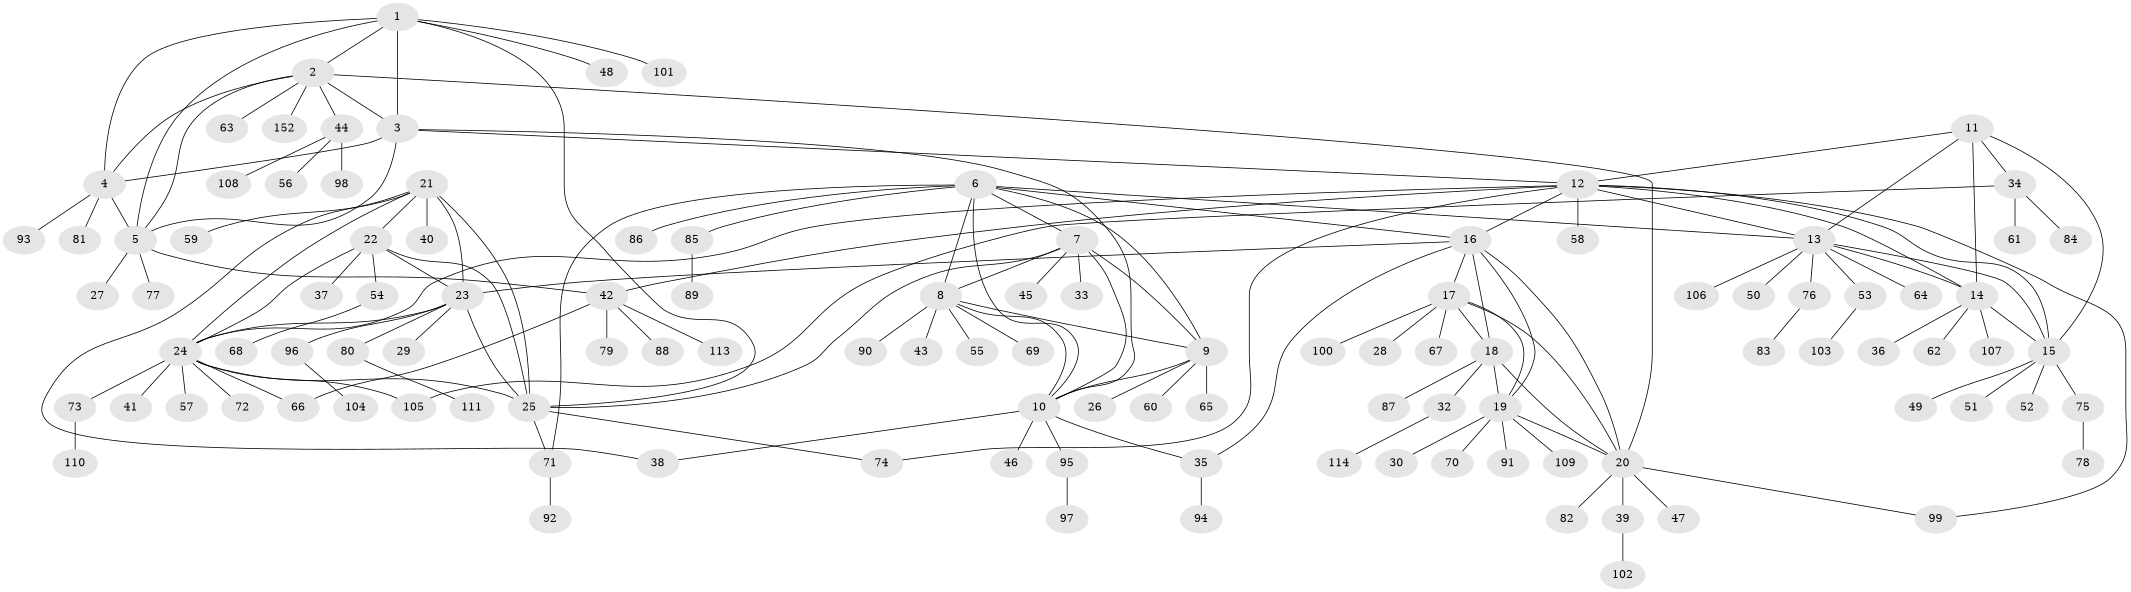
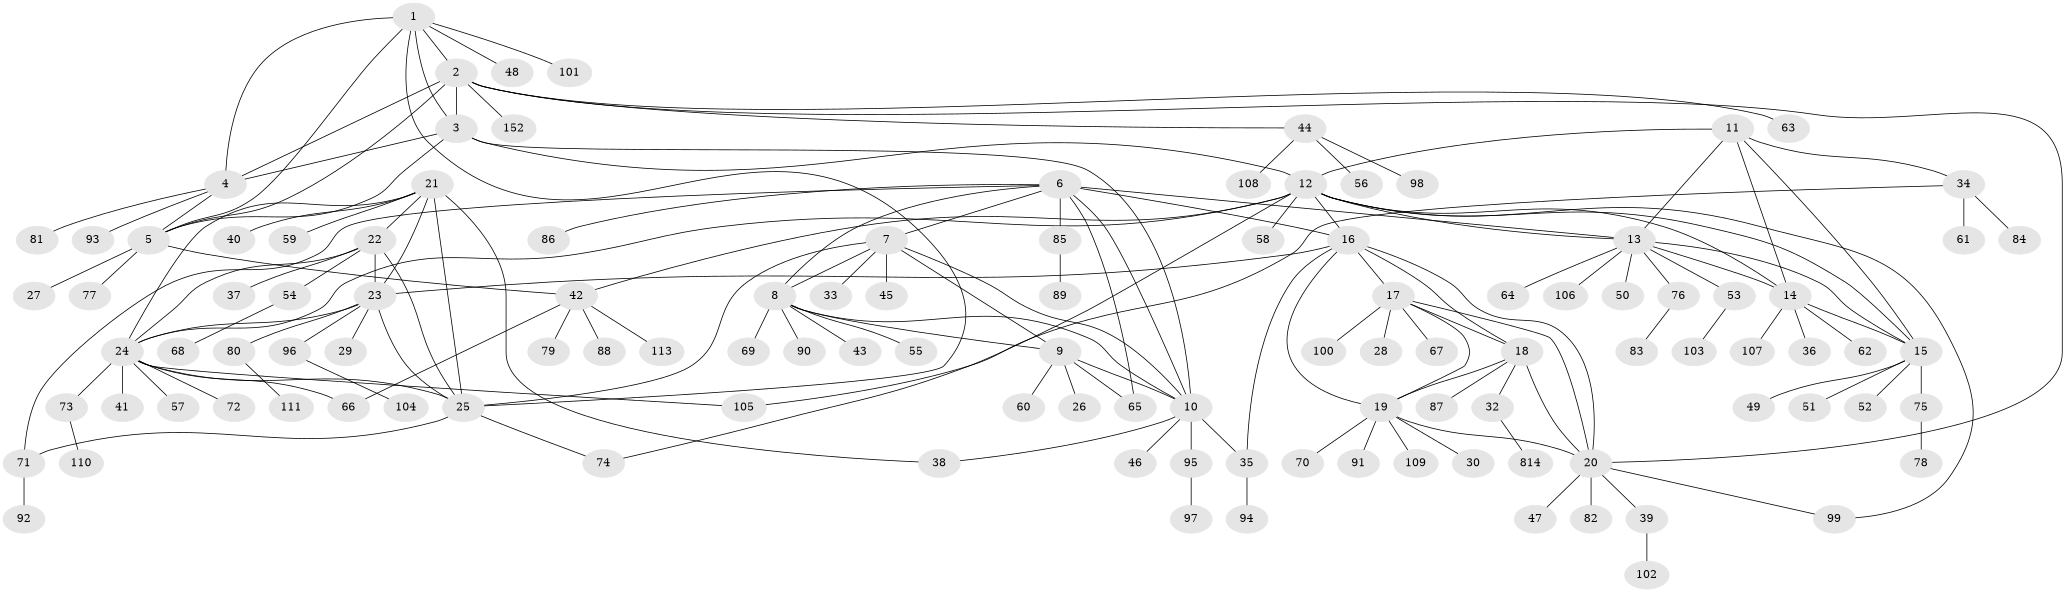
(1118, 236) -> (1110, 287)
(1339, 463) -> (1531, 463)
